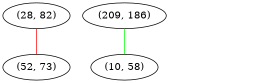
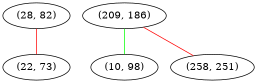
(36, 67) -> (36, 67)
(124, 67) -> (124, 67)
none -> (212, 67)
